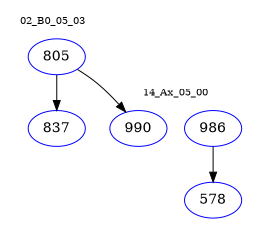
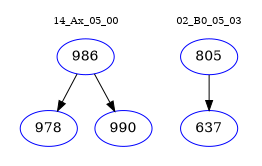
(108, 93) -> (102, 88)
(57, 128) -> (209, 128)
(213, 200) -> (49, 128)
